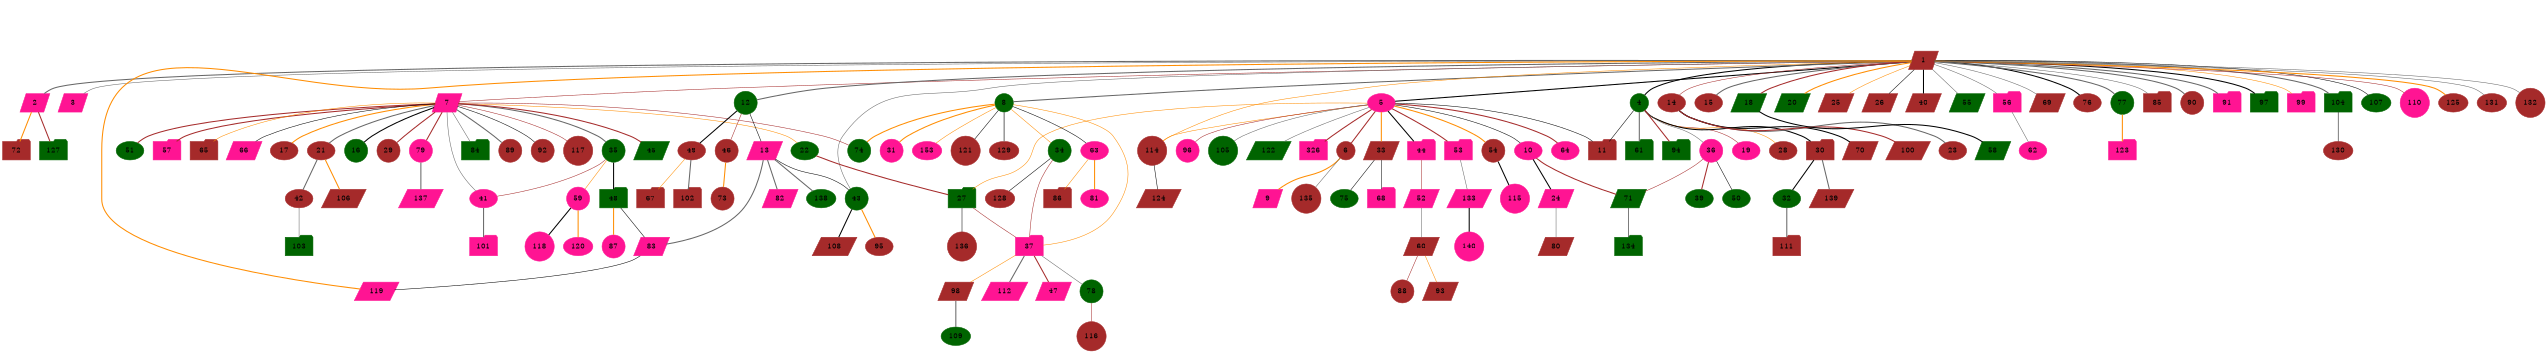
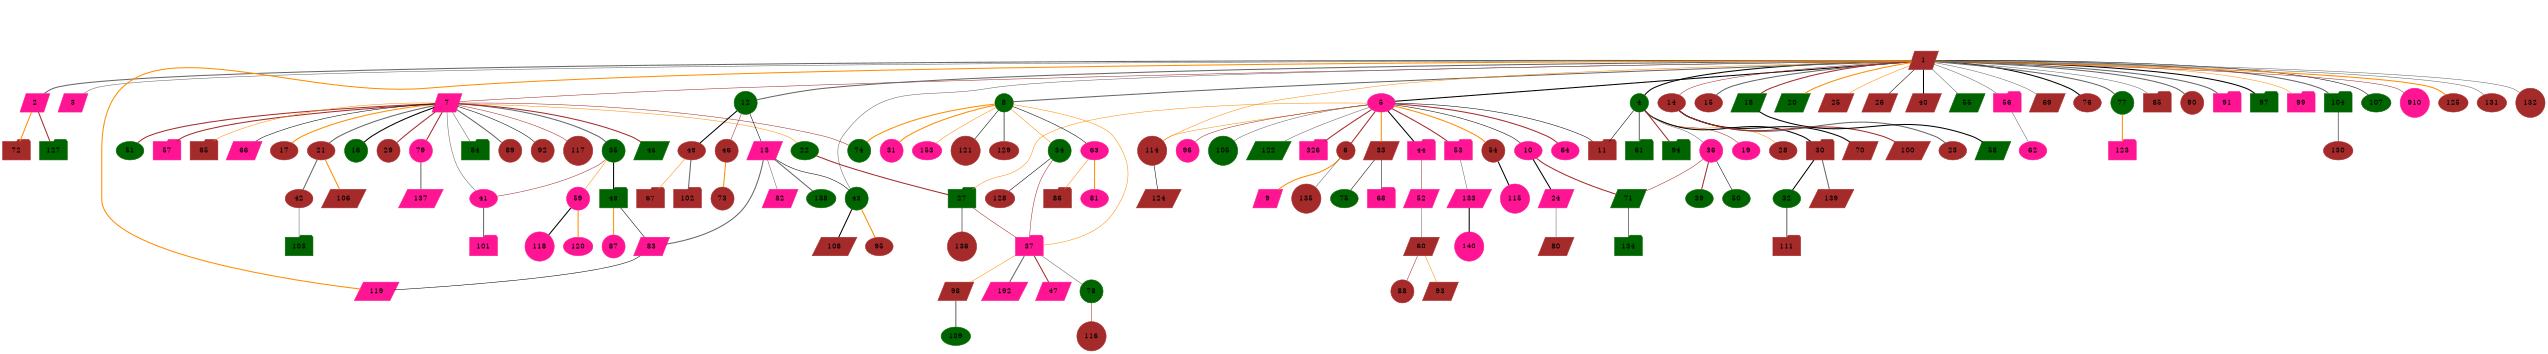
(2415, 103) -> (2415, 103)
(772, 175) -> (772, 175)
(1005, 291) -> (1005, 291)
